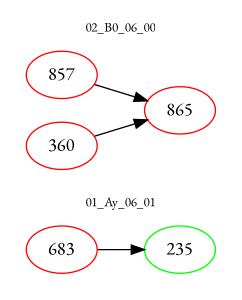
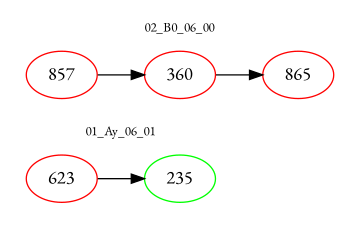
(115, 91) -> (114, 75)
(62, 250) -> (62, 179)
